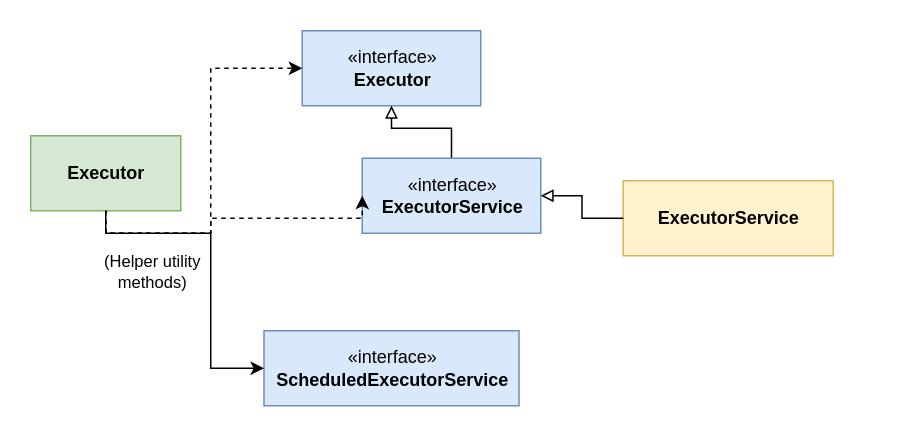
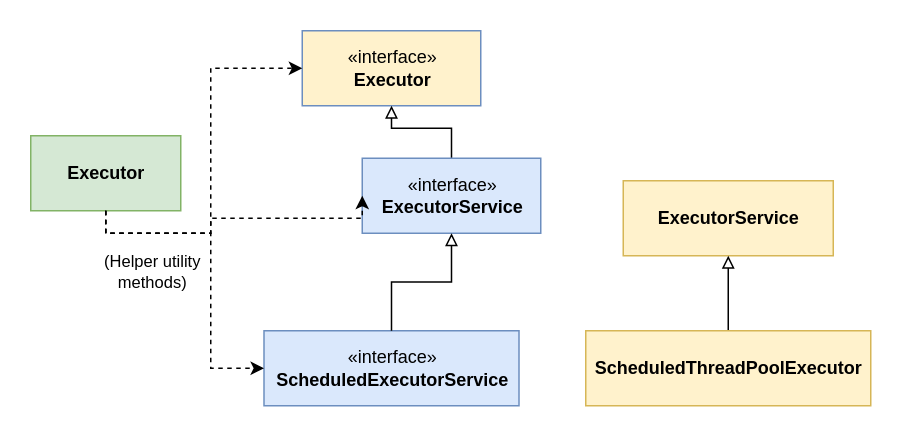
(392, 68) -> (392, 68)
(582, 213) -> none
none -> (416, 282)
none -> (728, 299)
(211, 322) -> (211, 322)
none -> (728, 368)
